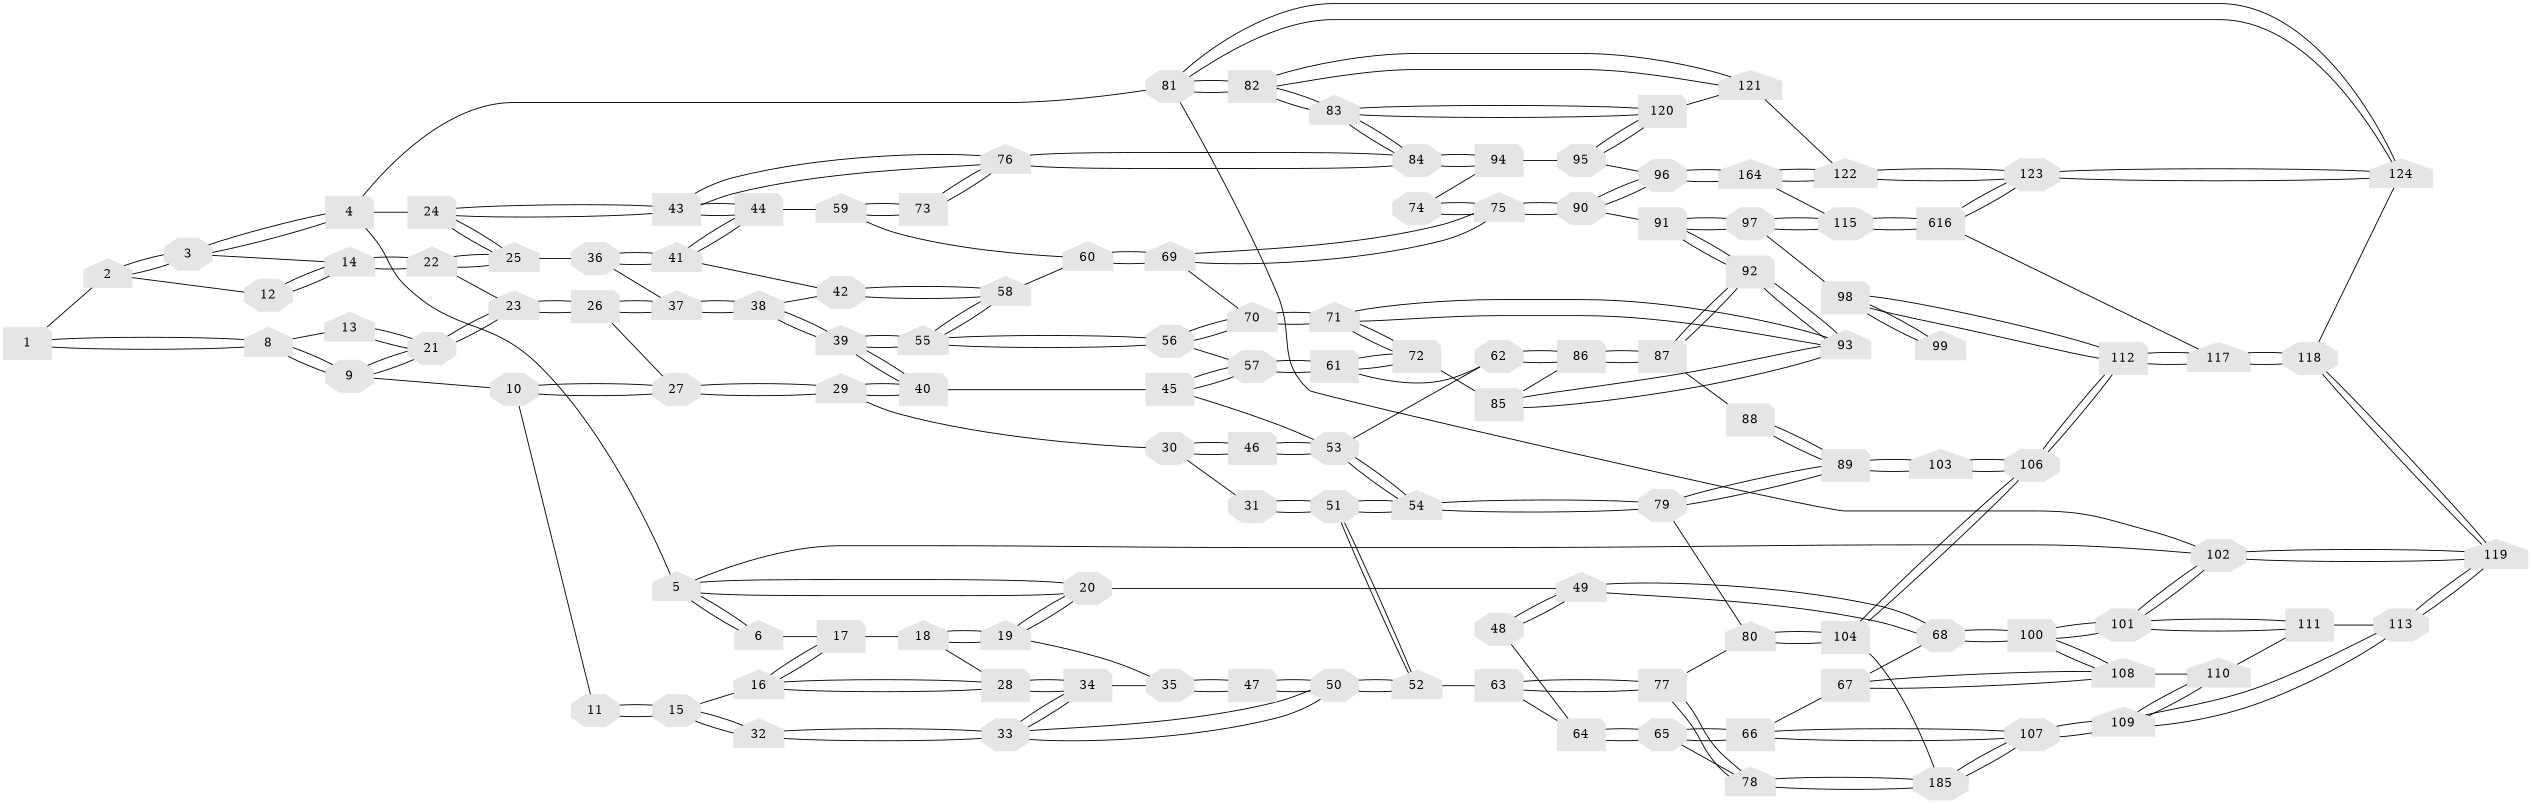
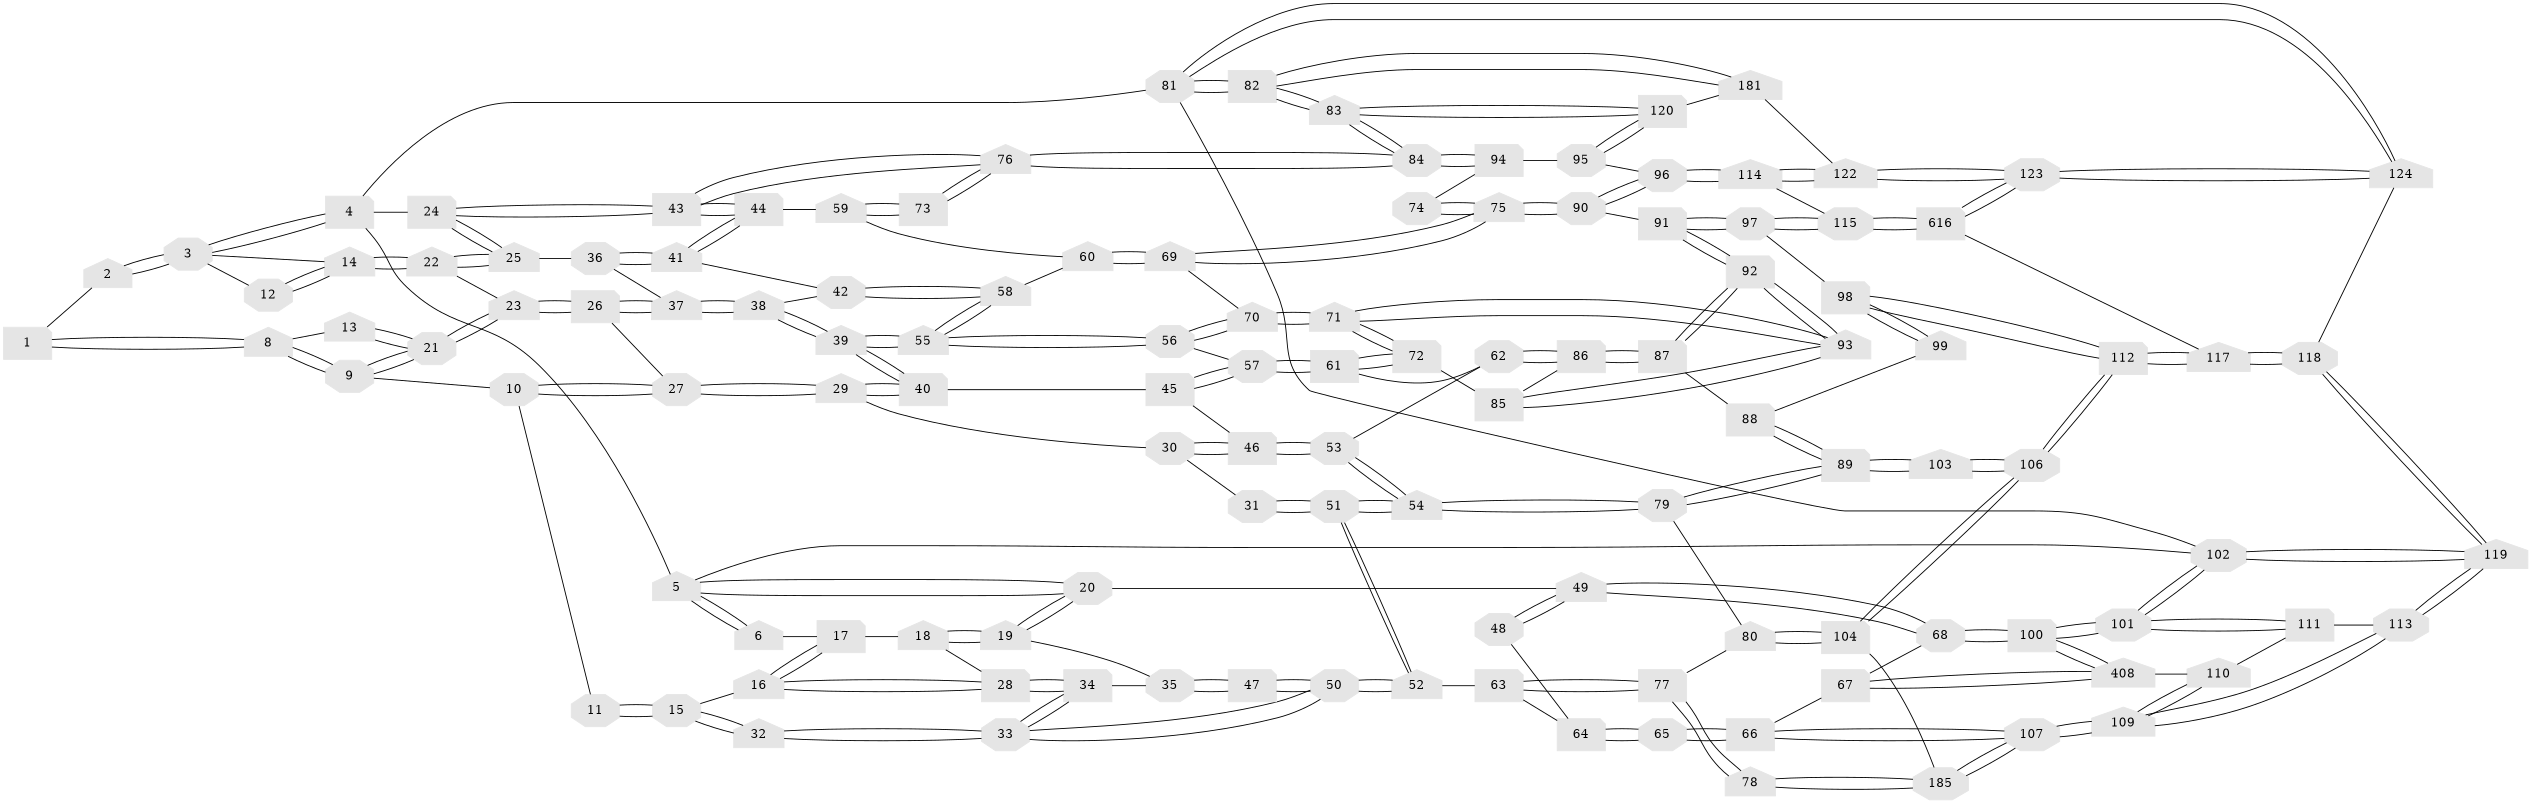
(1750, 86) -> (1750, 86)
(1750, 176) -> (1750, 176)
(188, 285) -> (228, 275)
none -> (1845, 384)
(1255, 416) -> (1211, 419)
(2123, 674) -> (2123, 674)
(1704, 757) -> none
